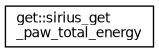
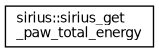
(79, 26) -> (79, 26)
